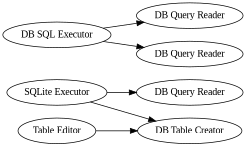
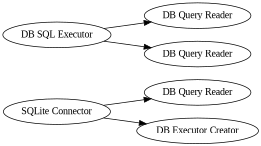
(57, 92) -> (57, 112)
(57, 131) -> none
(190, 131) -> (198, 131)
